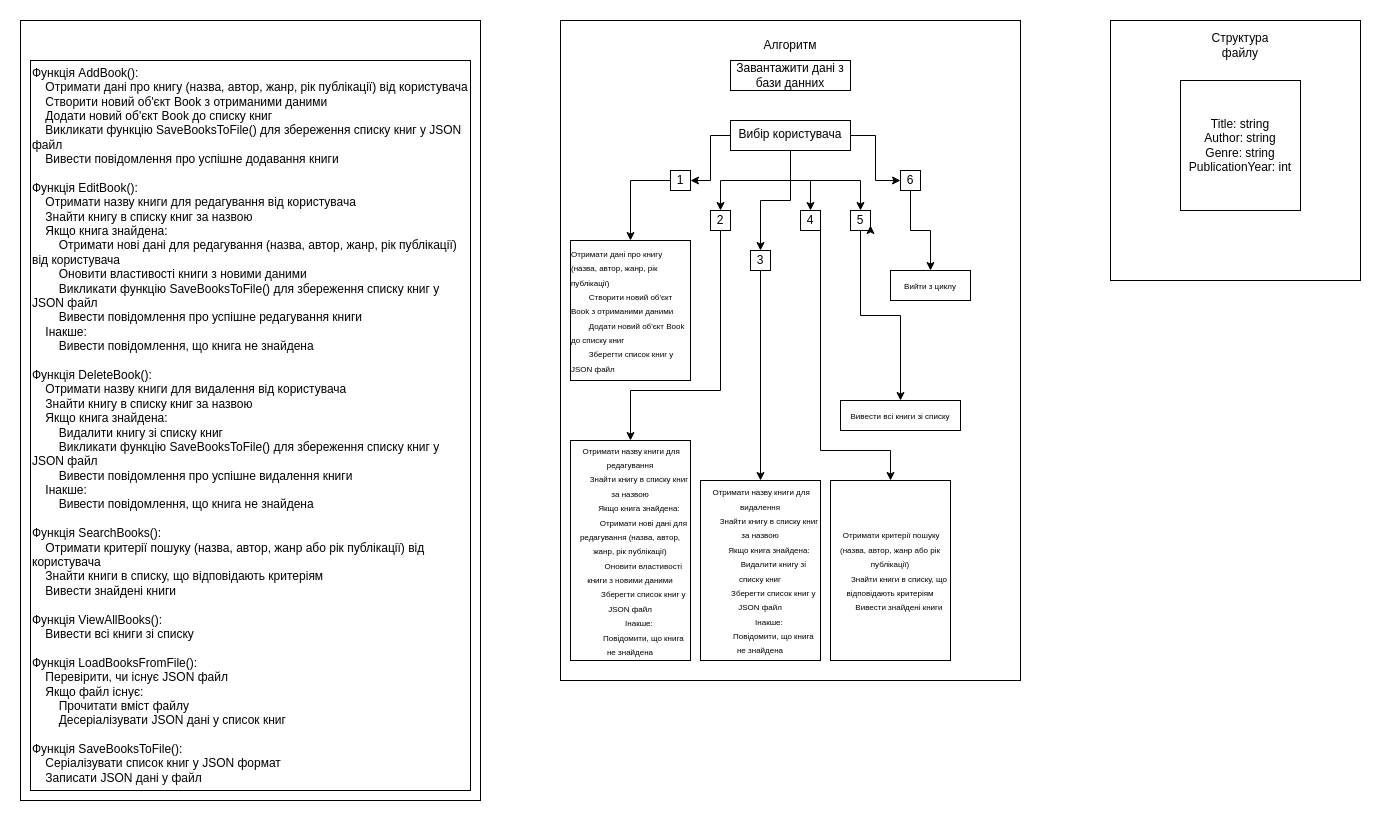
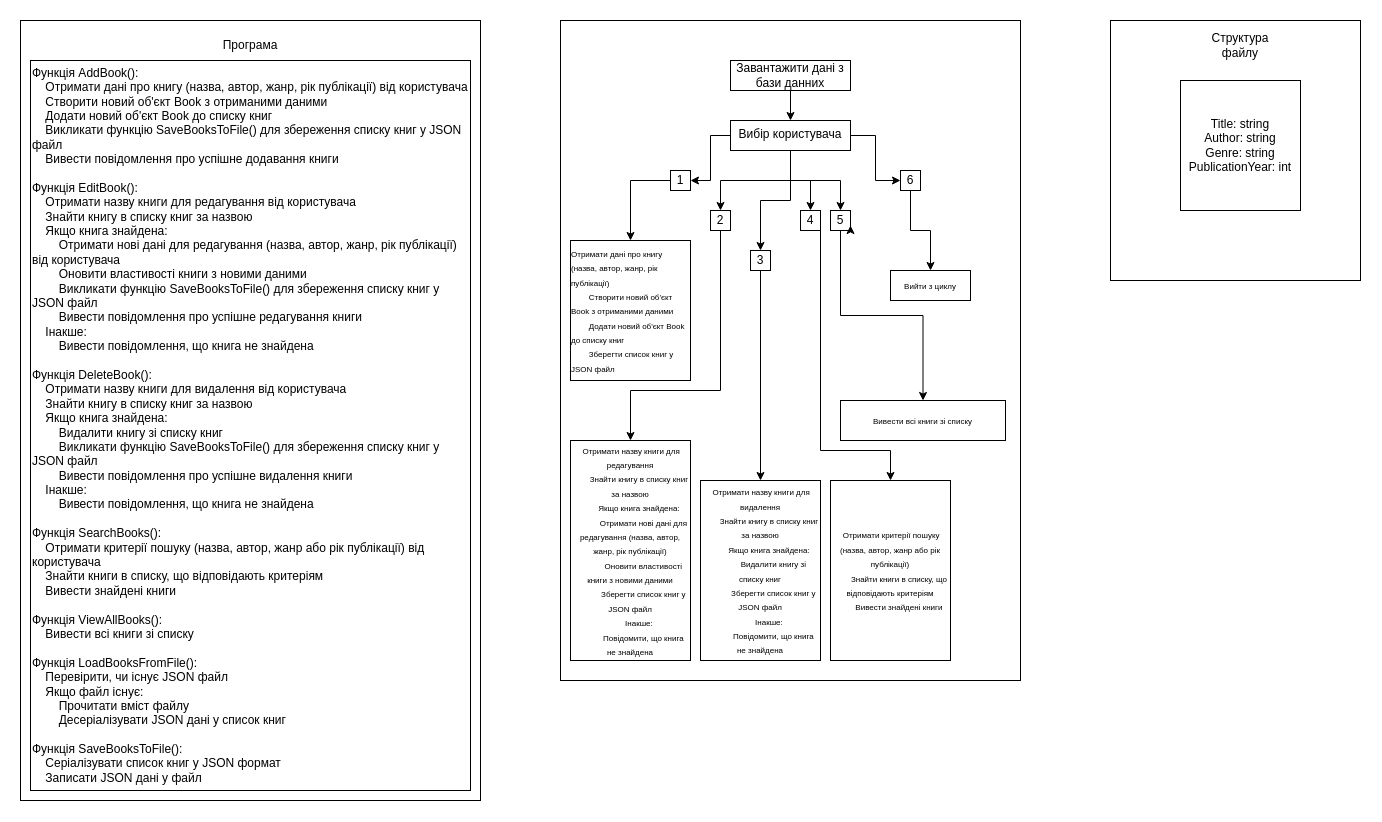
none -> (251, 46)
(791, 46) -> none
none -> (791, 110)
(861, 221) -> (841, 221)
(901, 416) -> (923, 421)
